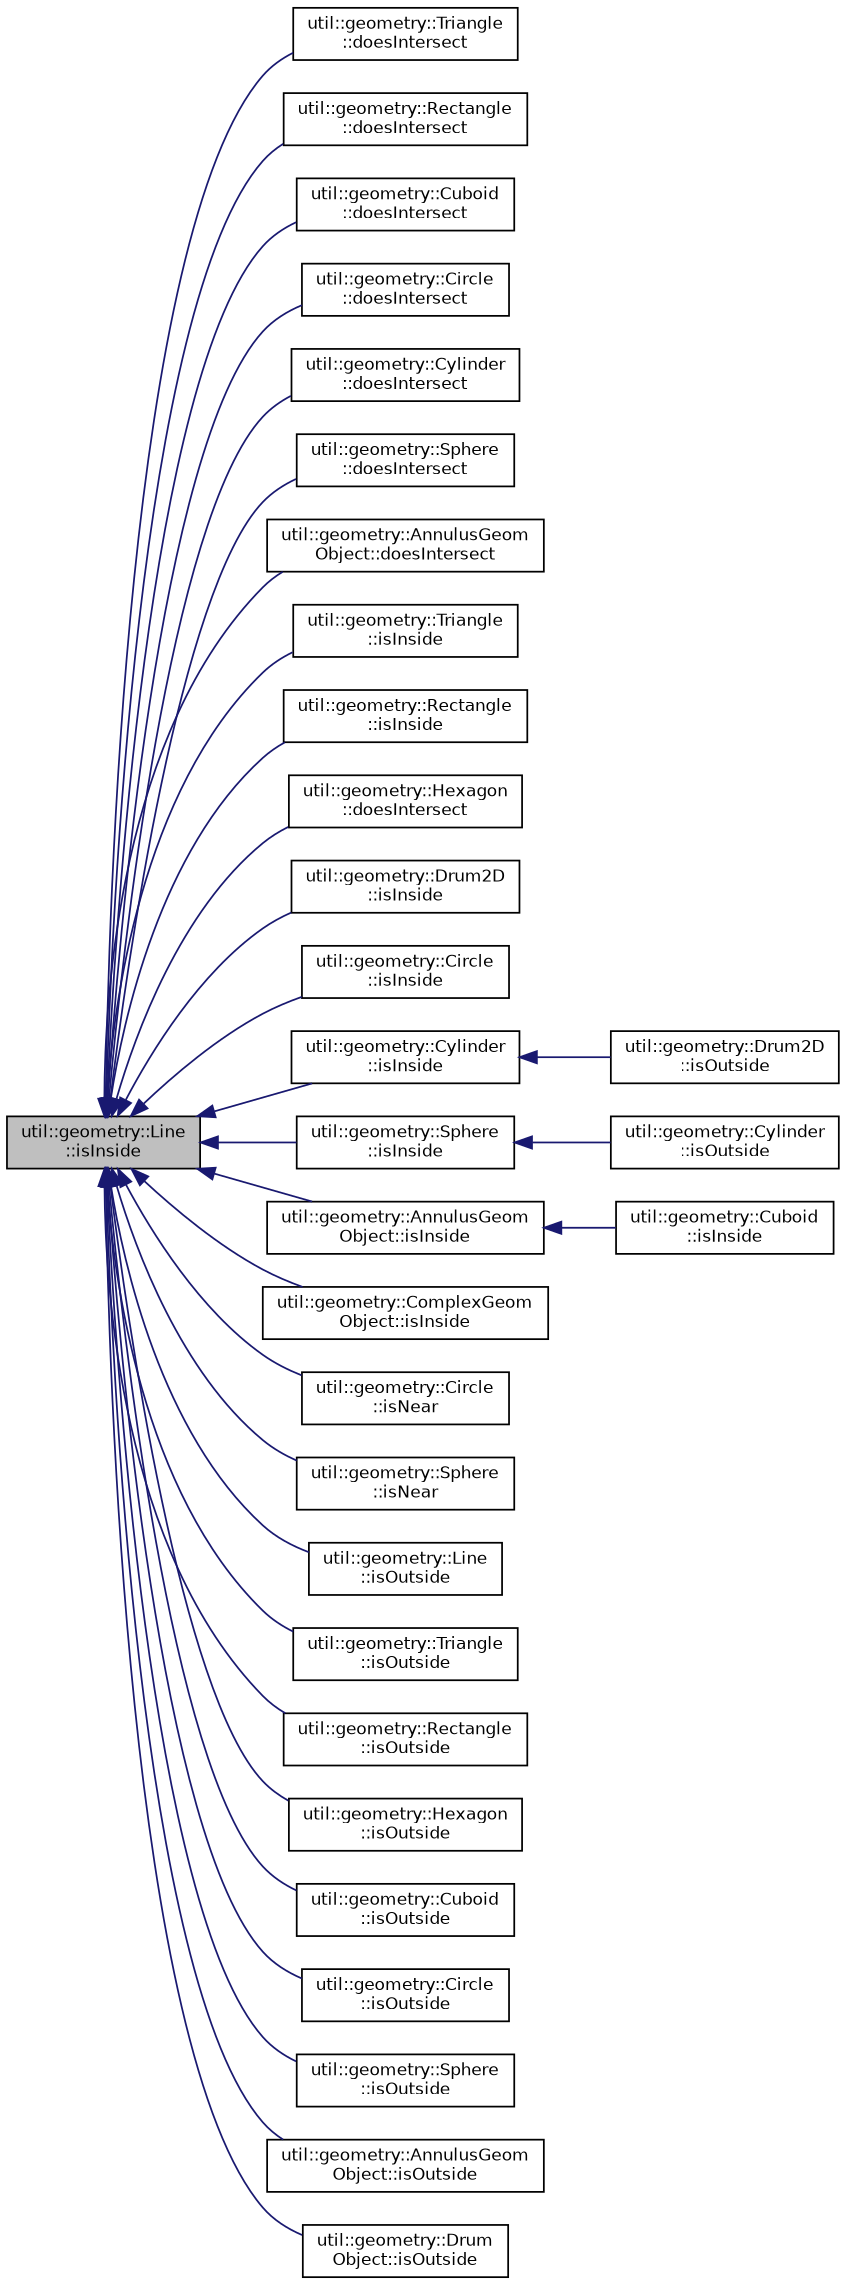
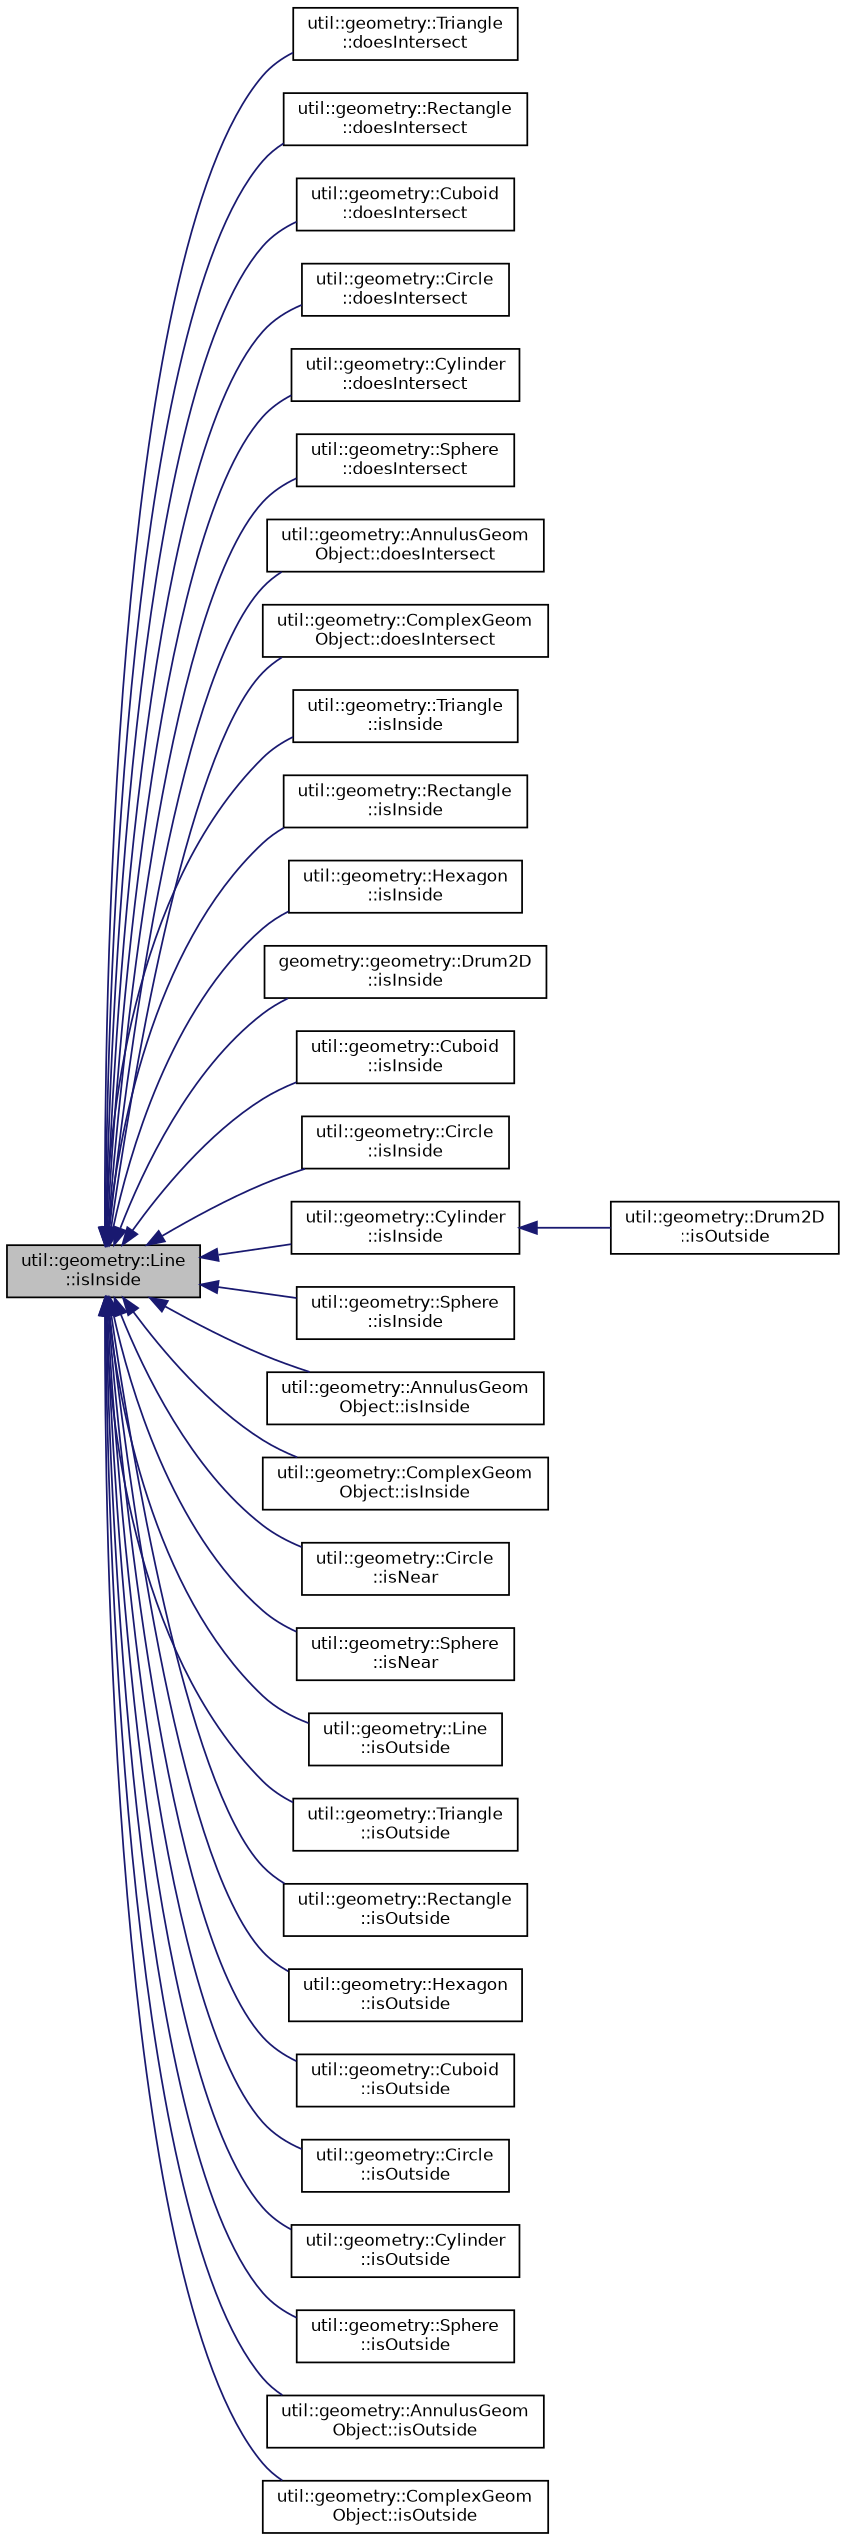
none -> (405, 631)
(405, 801) -> (405, 887)
(405, 887) -> (405, 972)
(571, 1142) -> (148, 1812)
(589, 1228) -> (205, 1145)
(405, 2251) -> (405, 2507)
